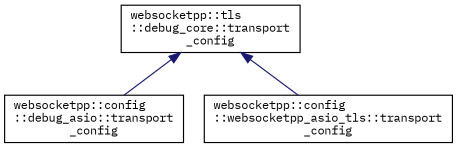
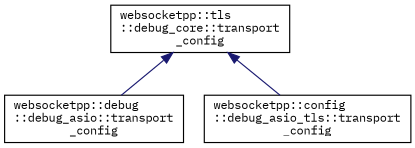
(94, 119) -> (94, 119)
(328, 119) -> (308, 119)
